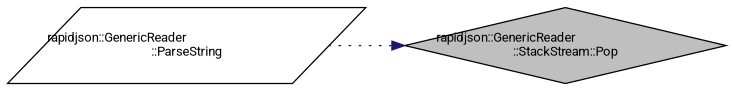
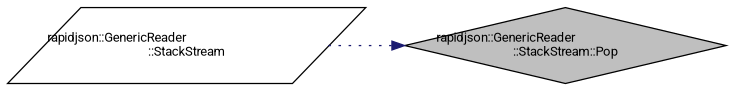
(187, 46) -> (187, 46)
